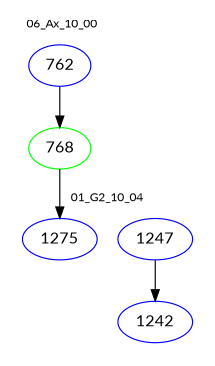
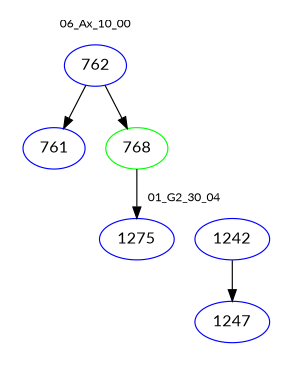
none -> (54, 148)
(108, 198) -> (185, 198)
(155, 275) -> (232, 275)
